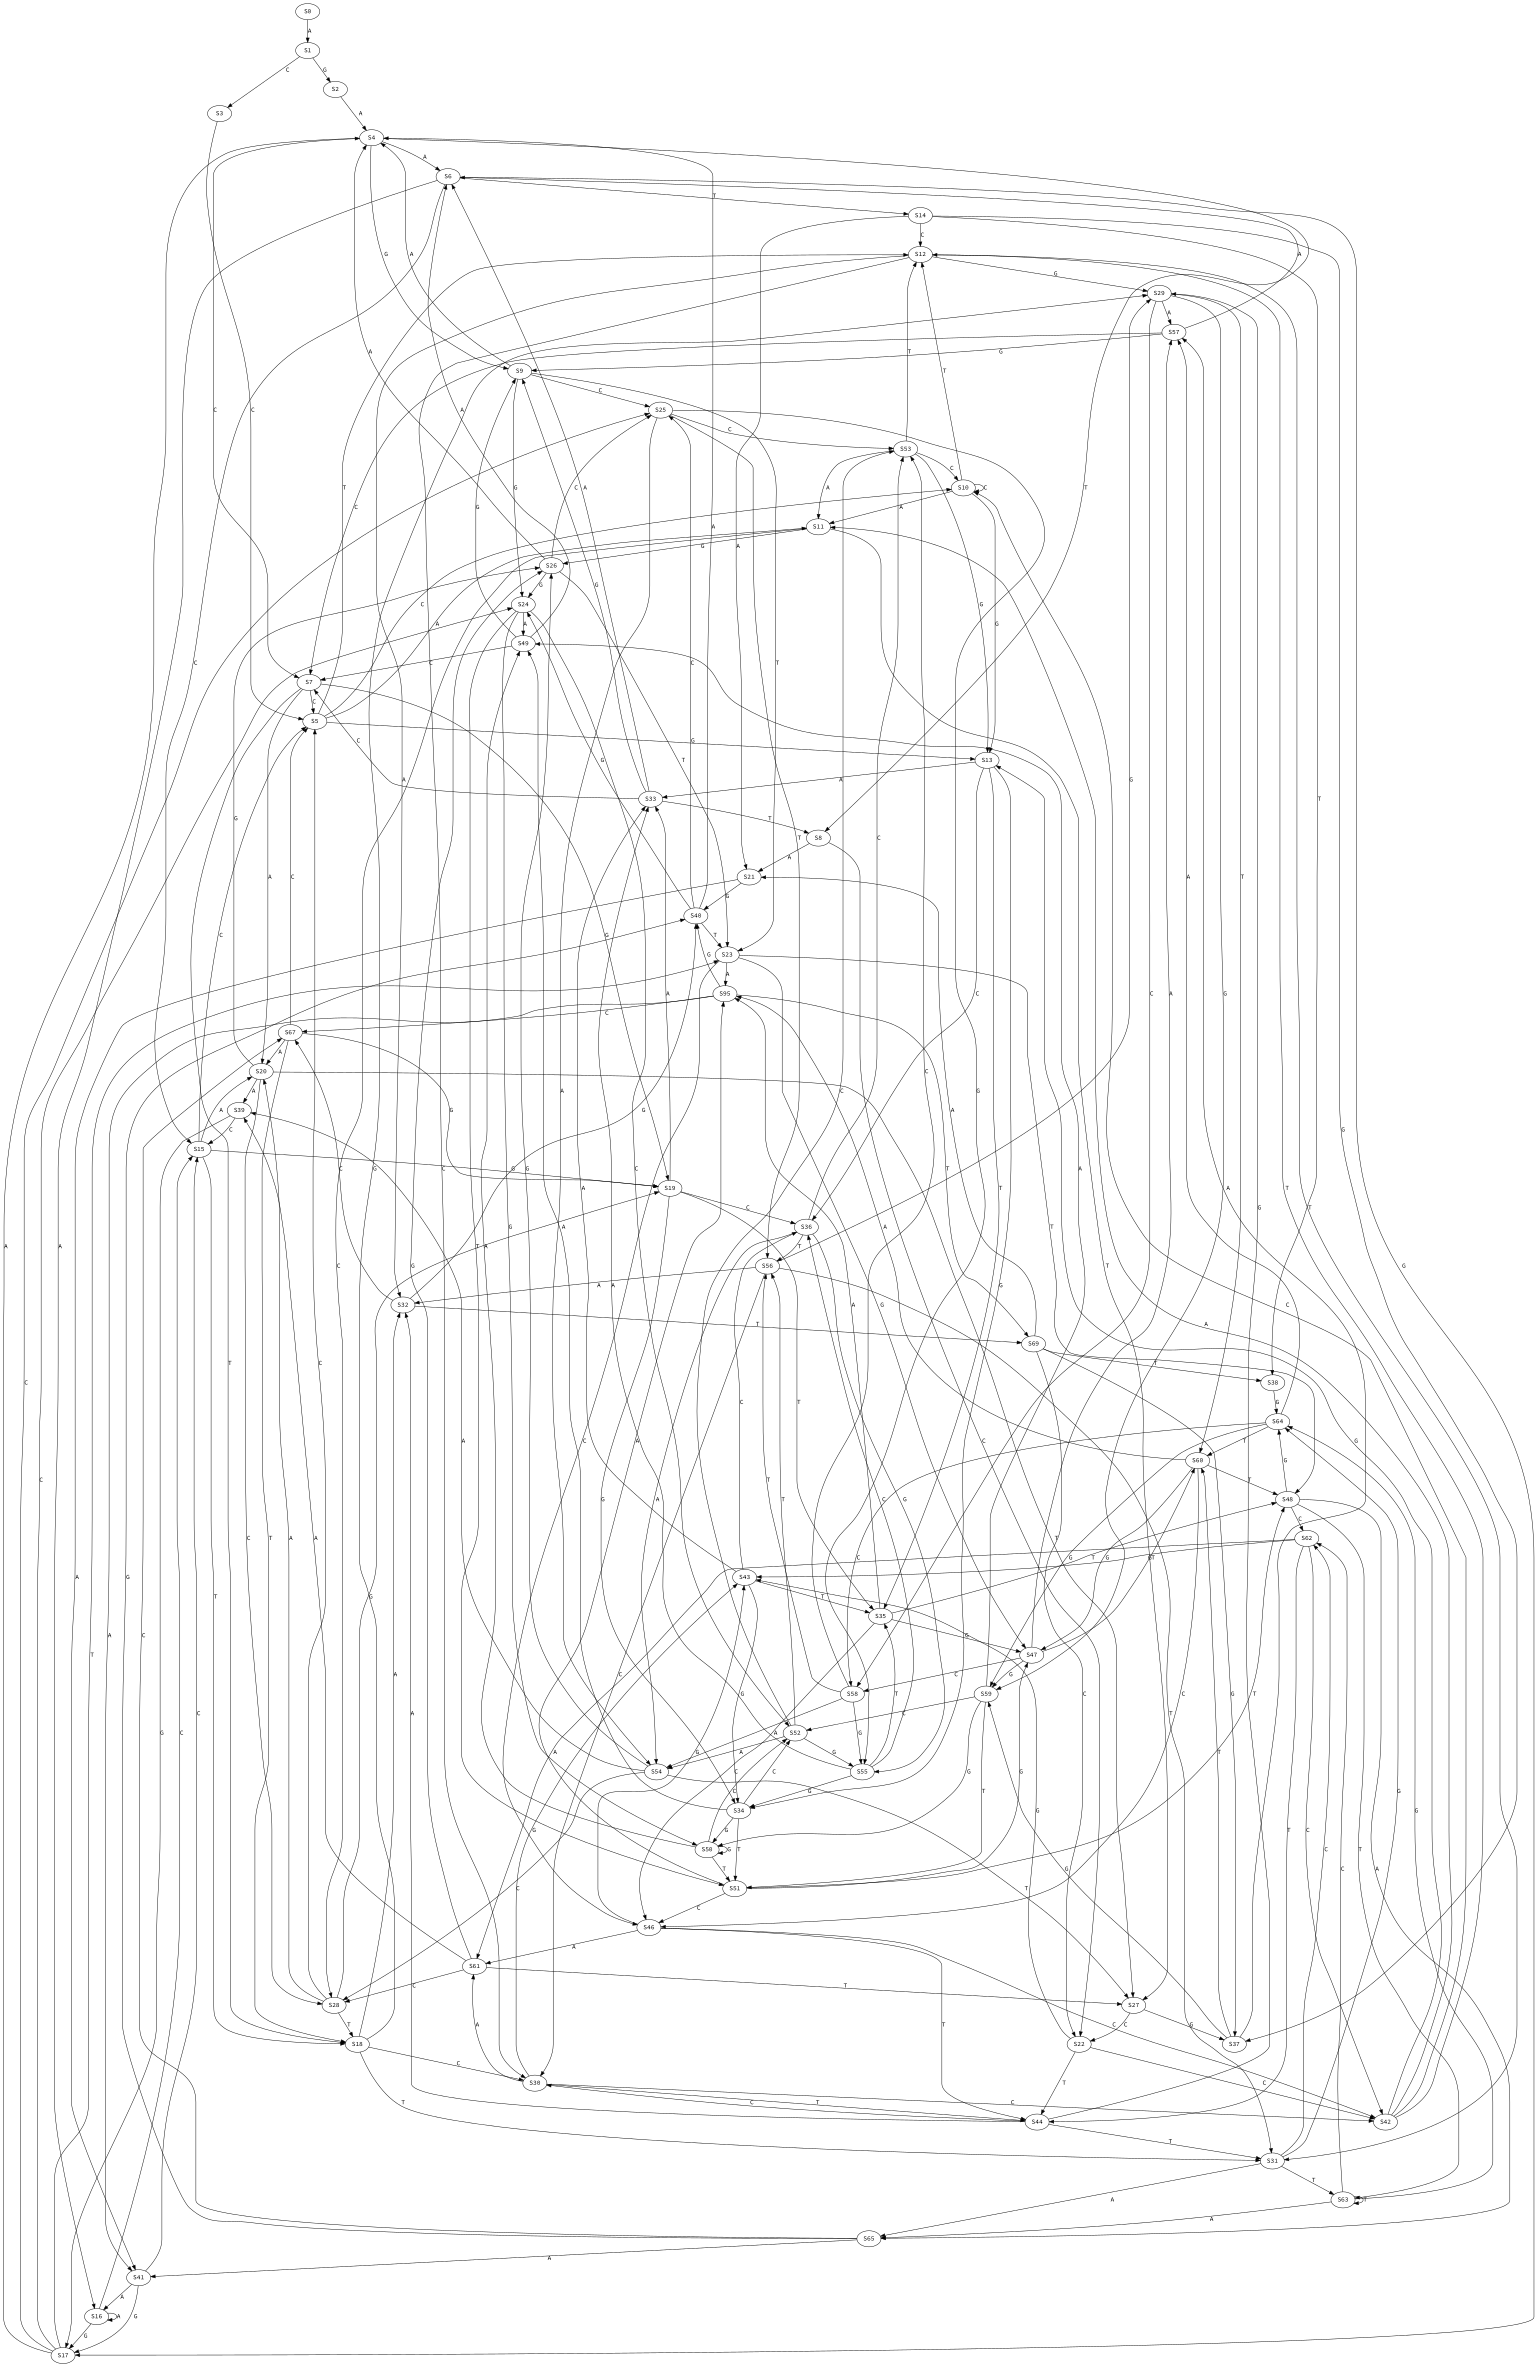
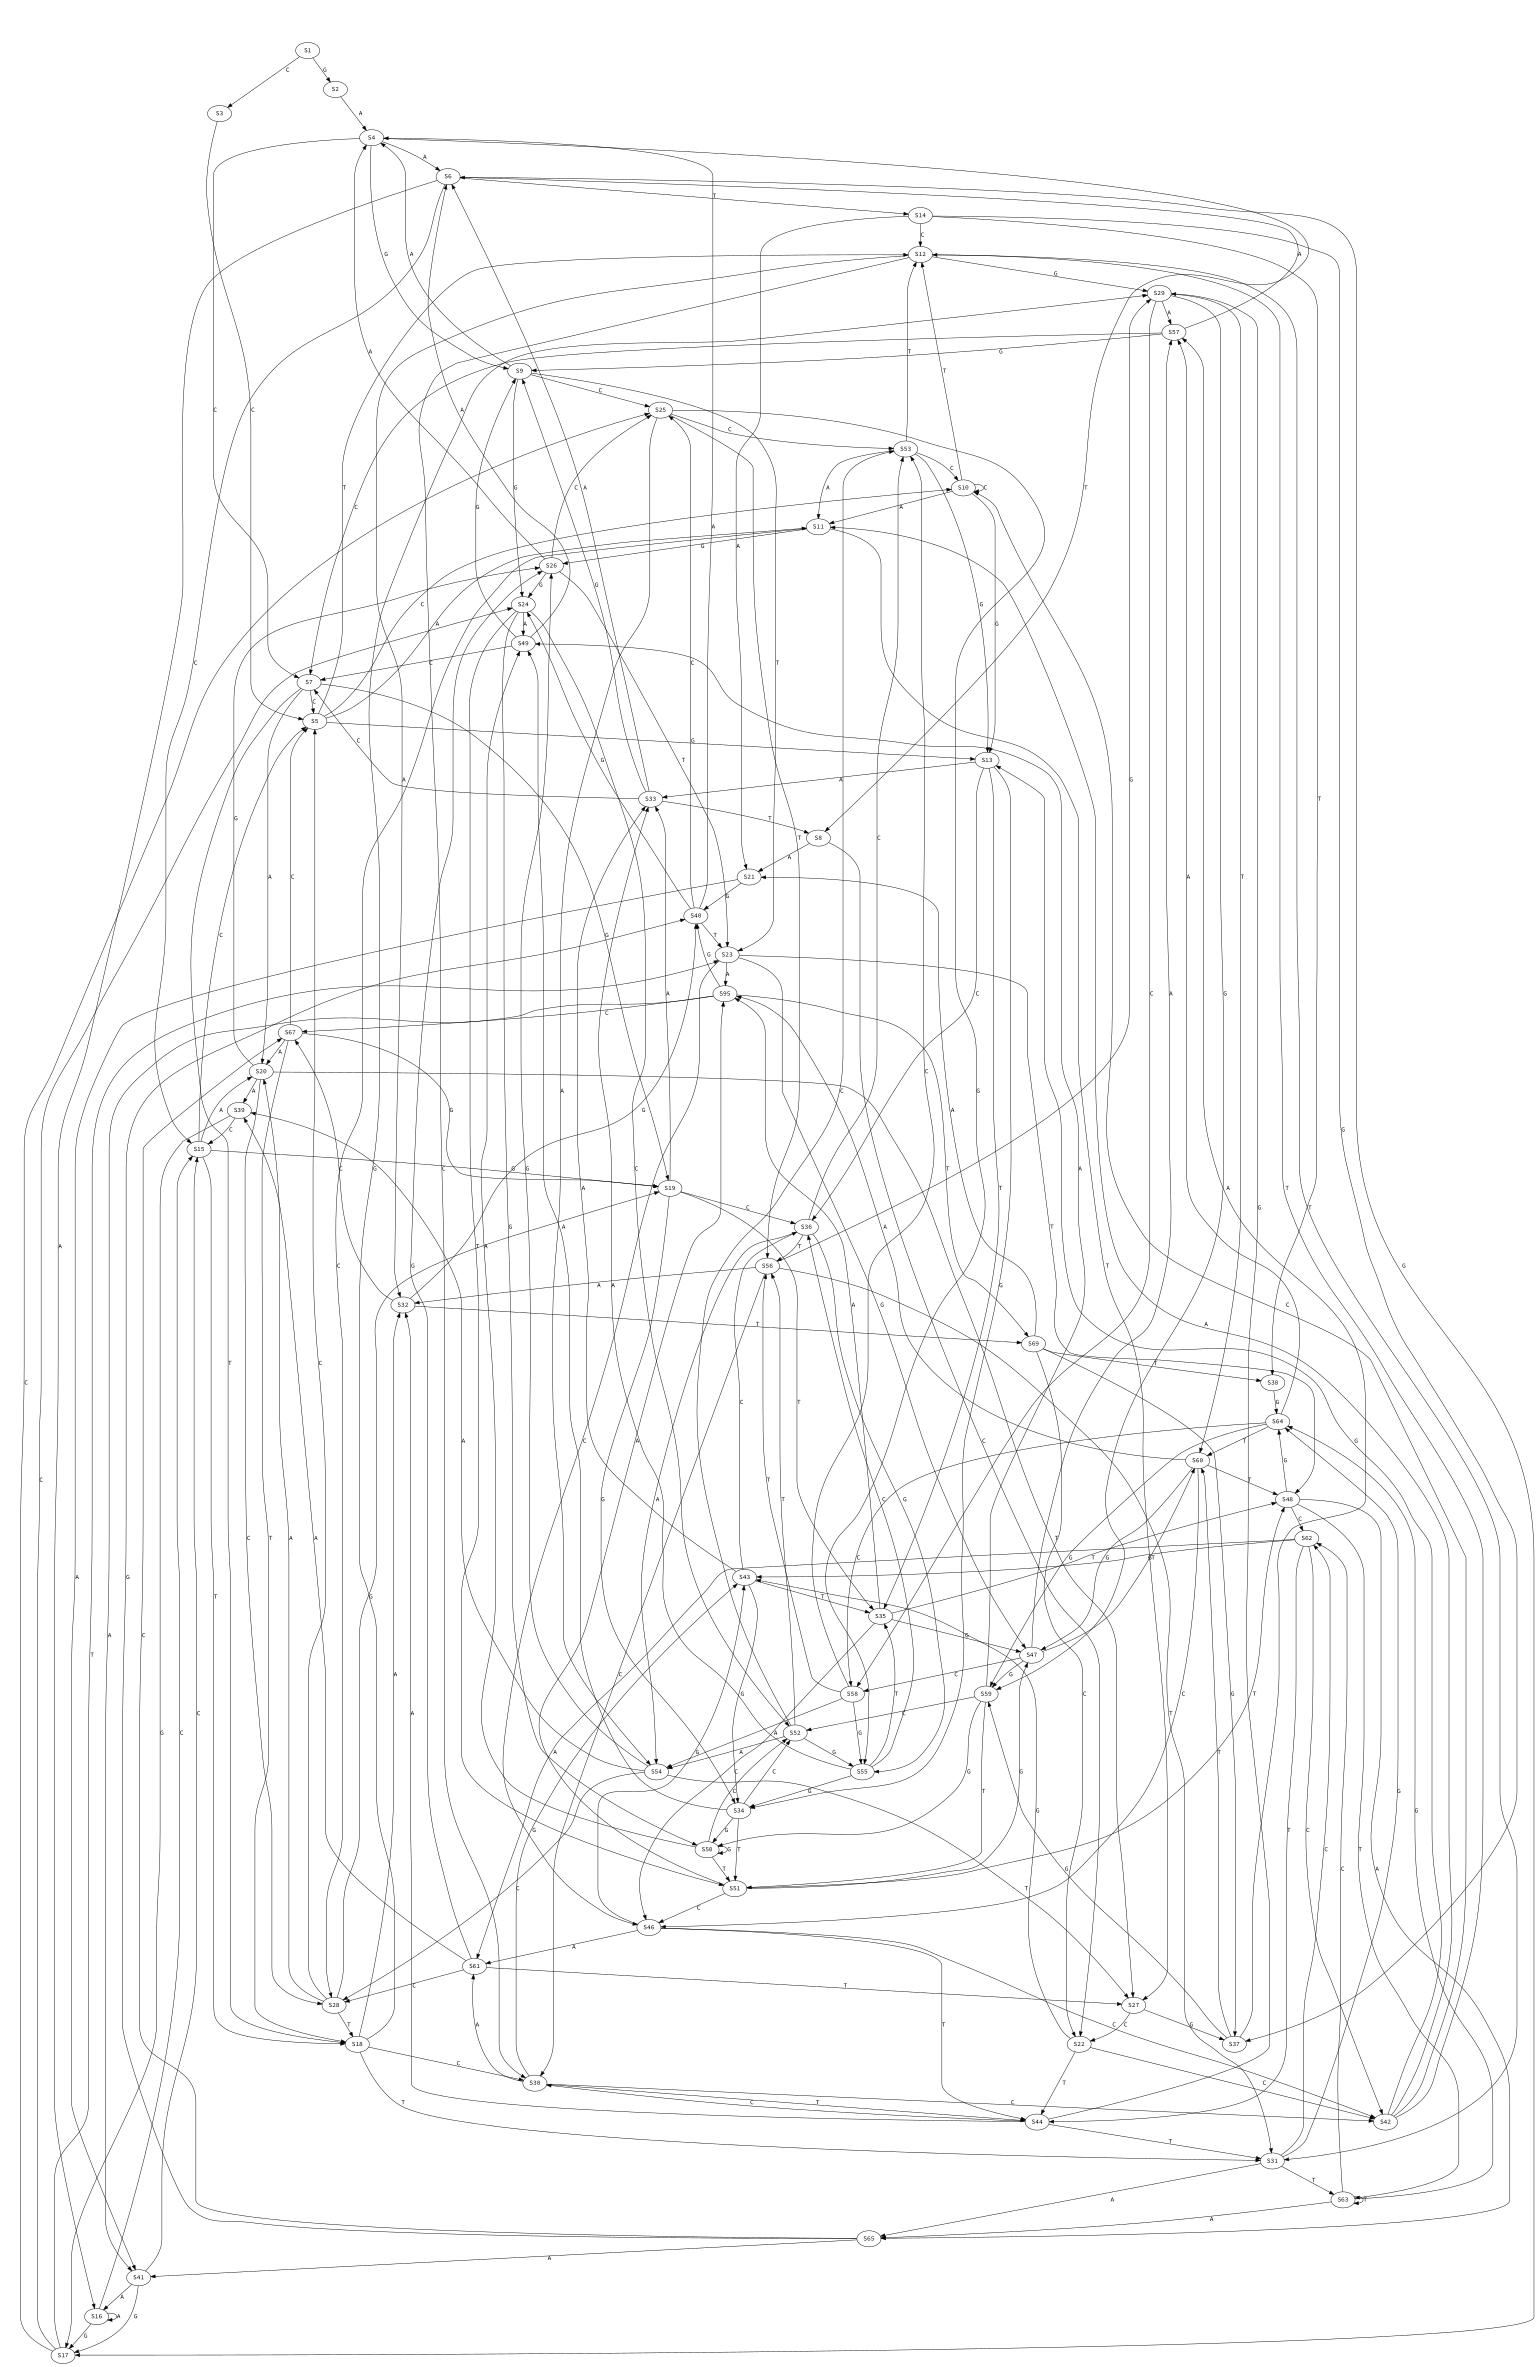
(308, 12) -> none
(8, 1178) -> none
